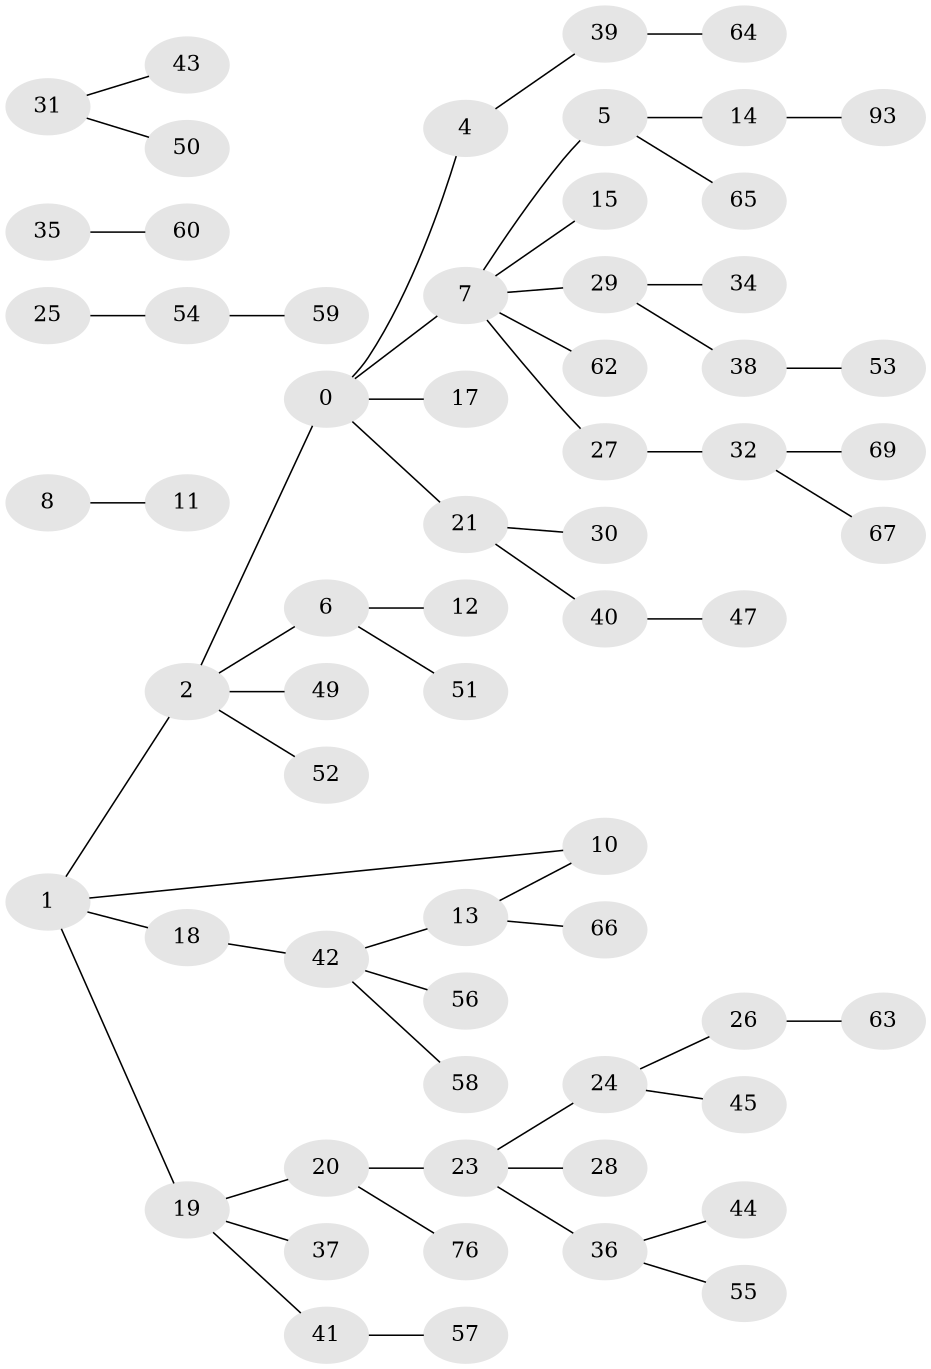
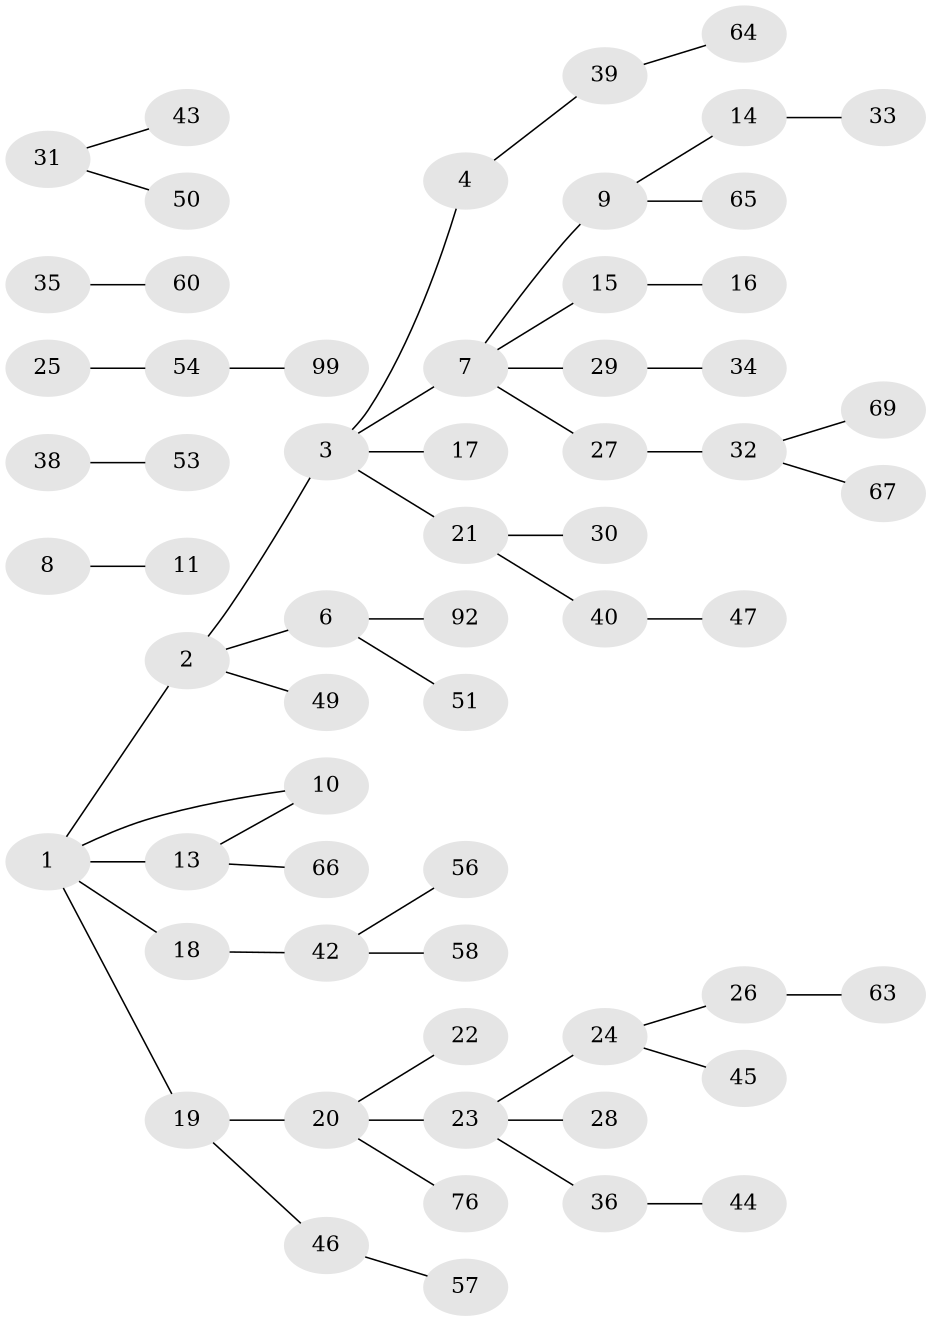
(605, 118) -> (605, 201)
(883, 118) -> (883, 118)
none -> (744, 285)
(326, 316) -> (326, 368)
(675, 326) -> none
(605, 368) -> none
(326, 399) -> (326, 452)
(466, 608) -> (466, 619)
(326, 775) -> none
(396, 938) -> (118, 862)
none -> (466, 1037)
(326, 1252) -> none
(744, 1293) -> none
(326, 1335) -> (326, 1246)
